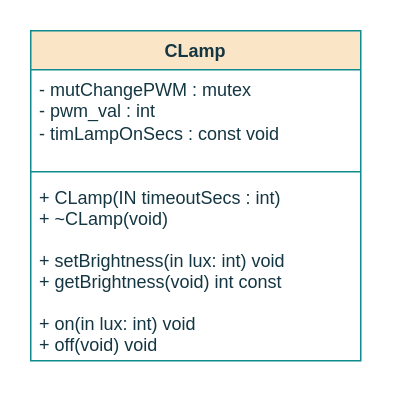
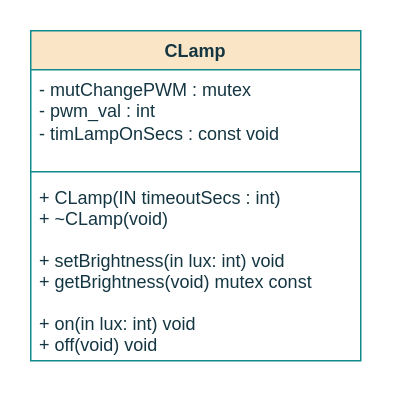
(169, 198) -> (169, 198)
